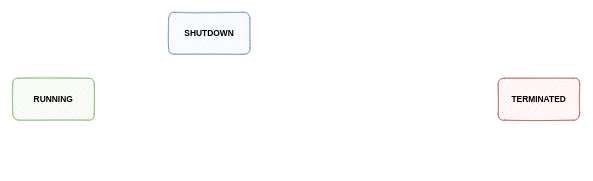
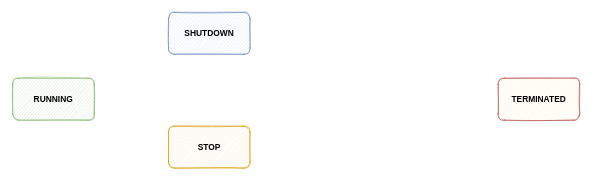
(539, 99) -> (539, 99)
none -> (209, 147)
